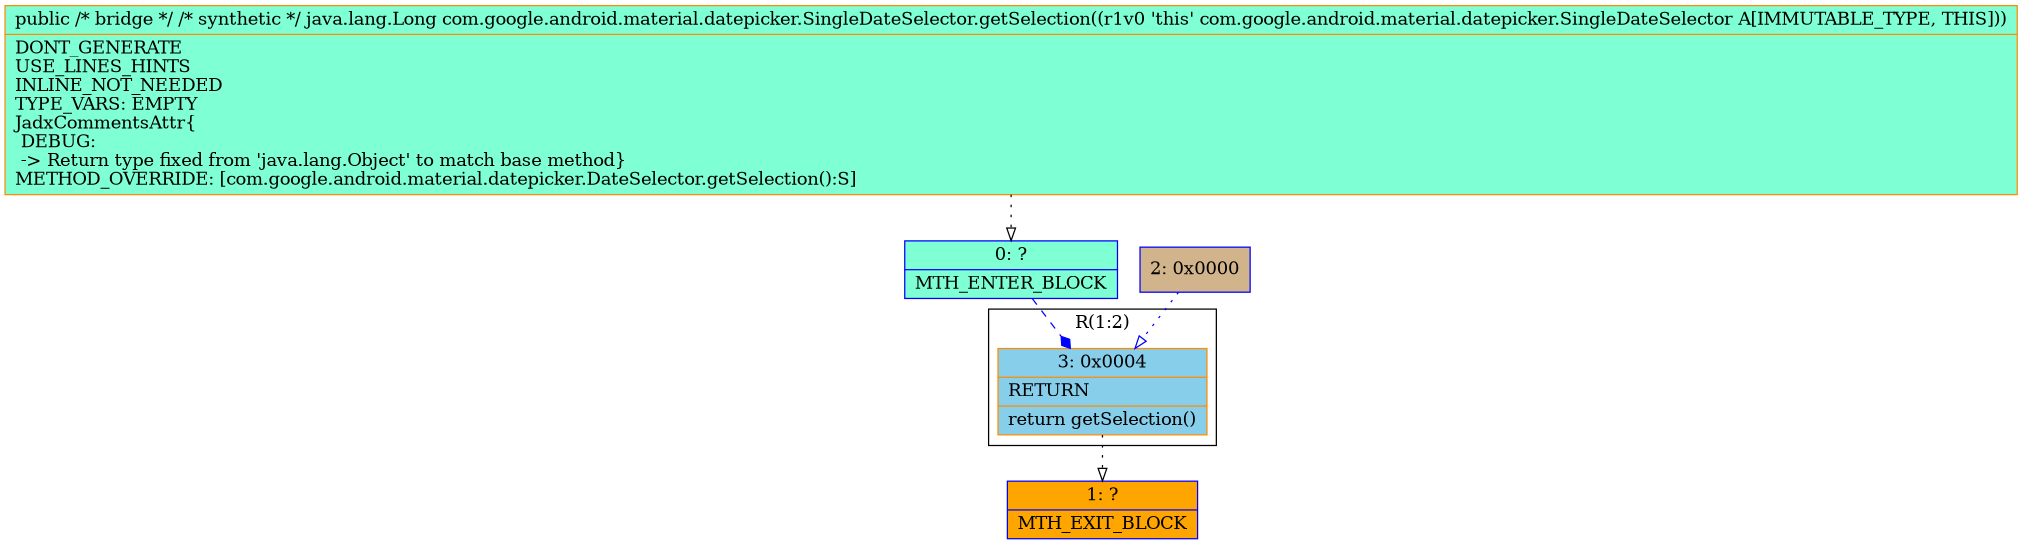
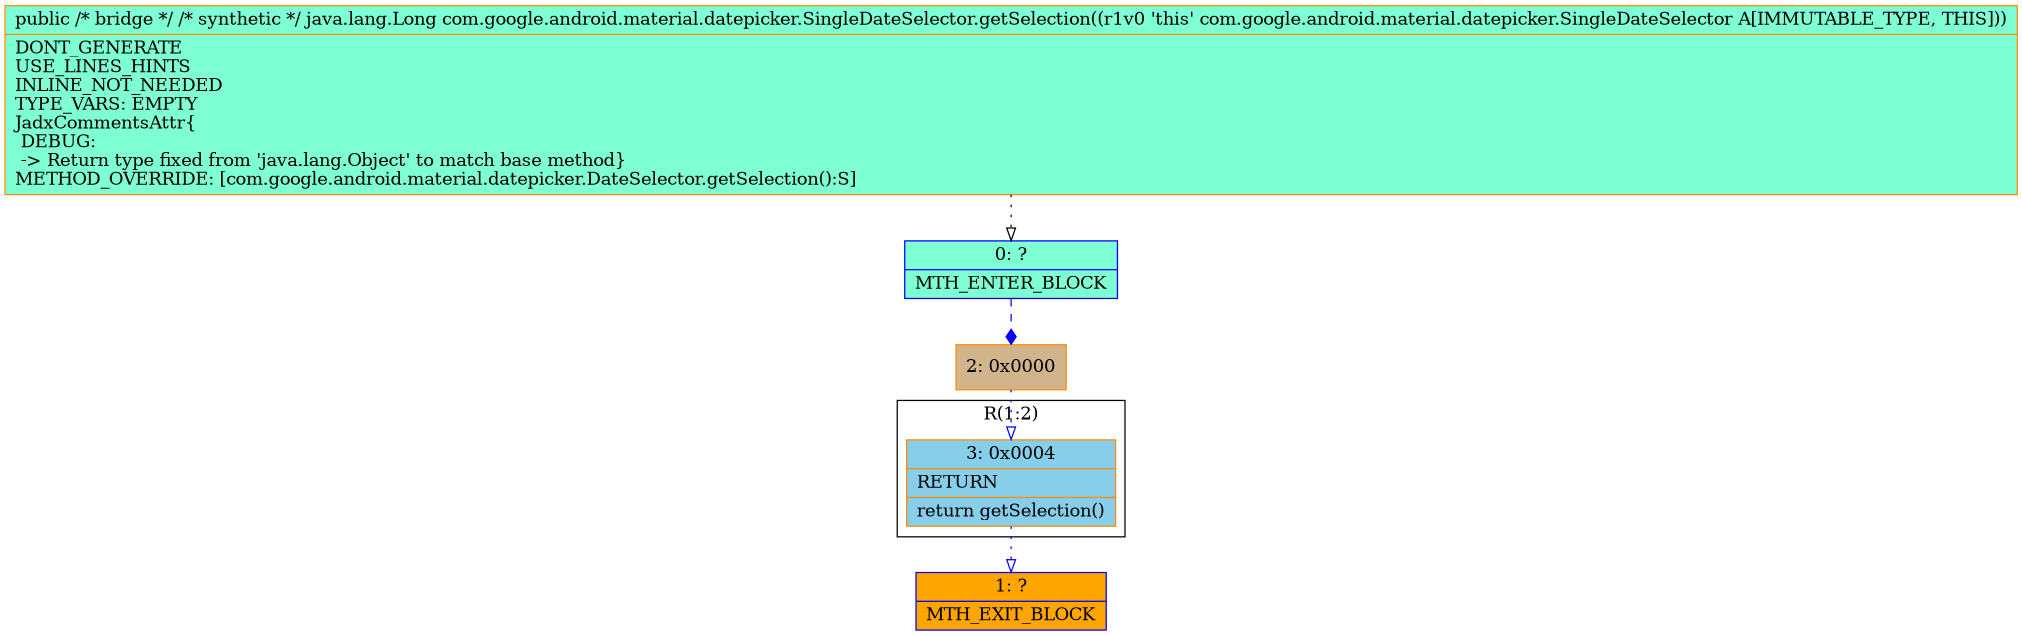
(1195, 270) -> (1011, 367)
(1047, 317) -> (1011, 314)
(1102, 453) -> (1011, 545)
